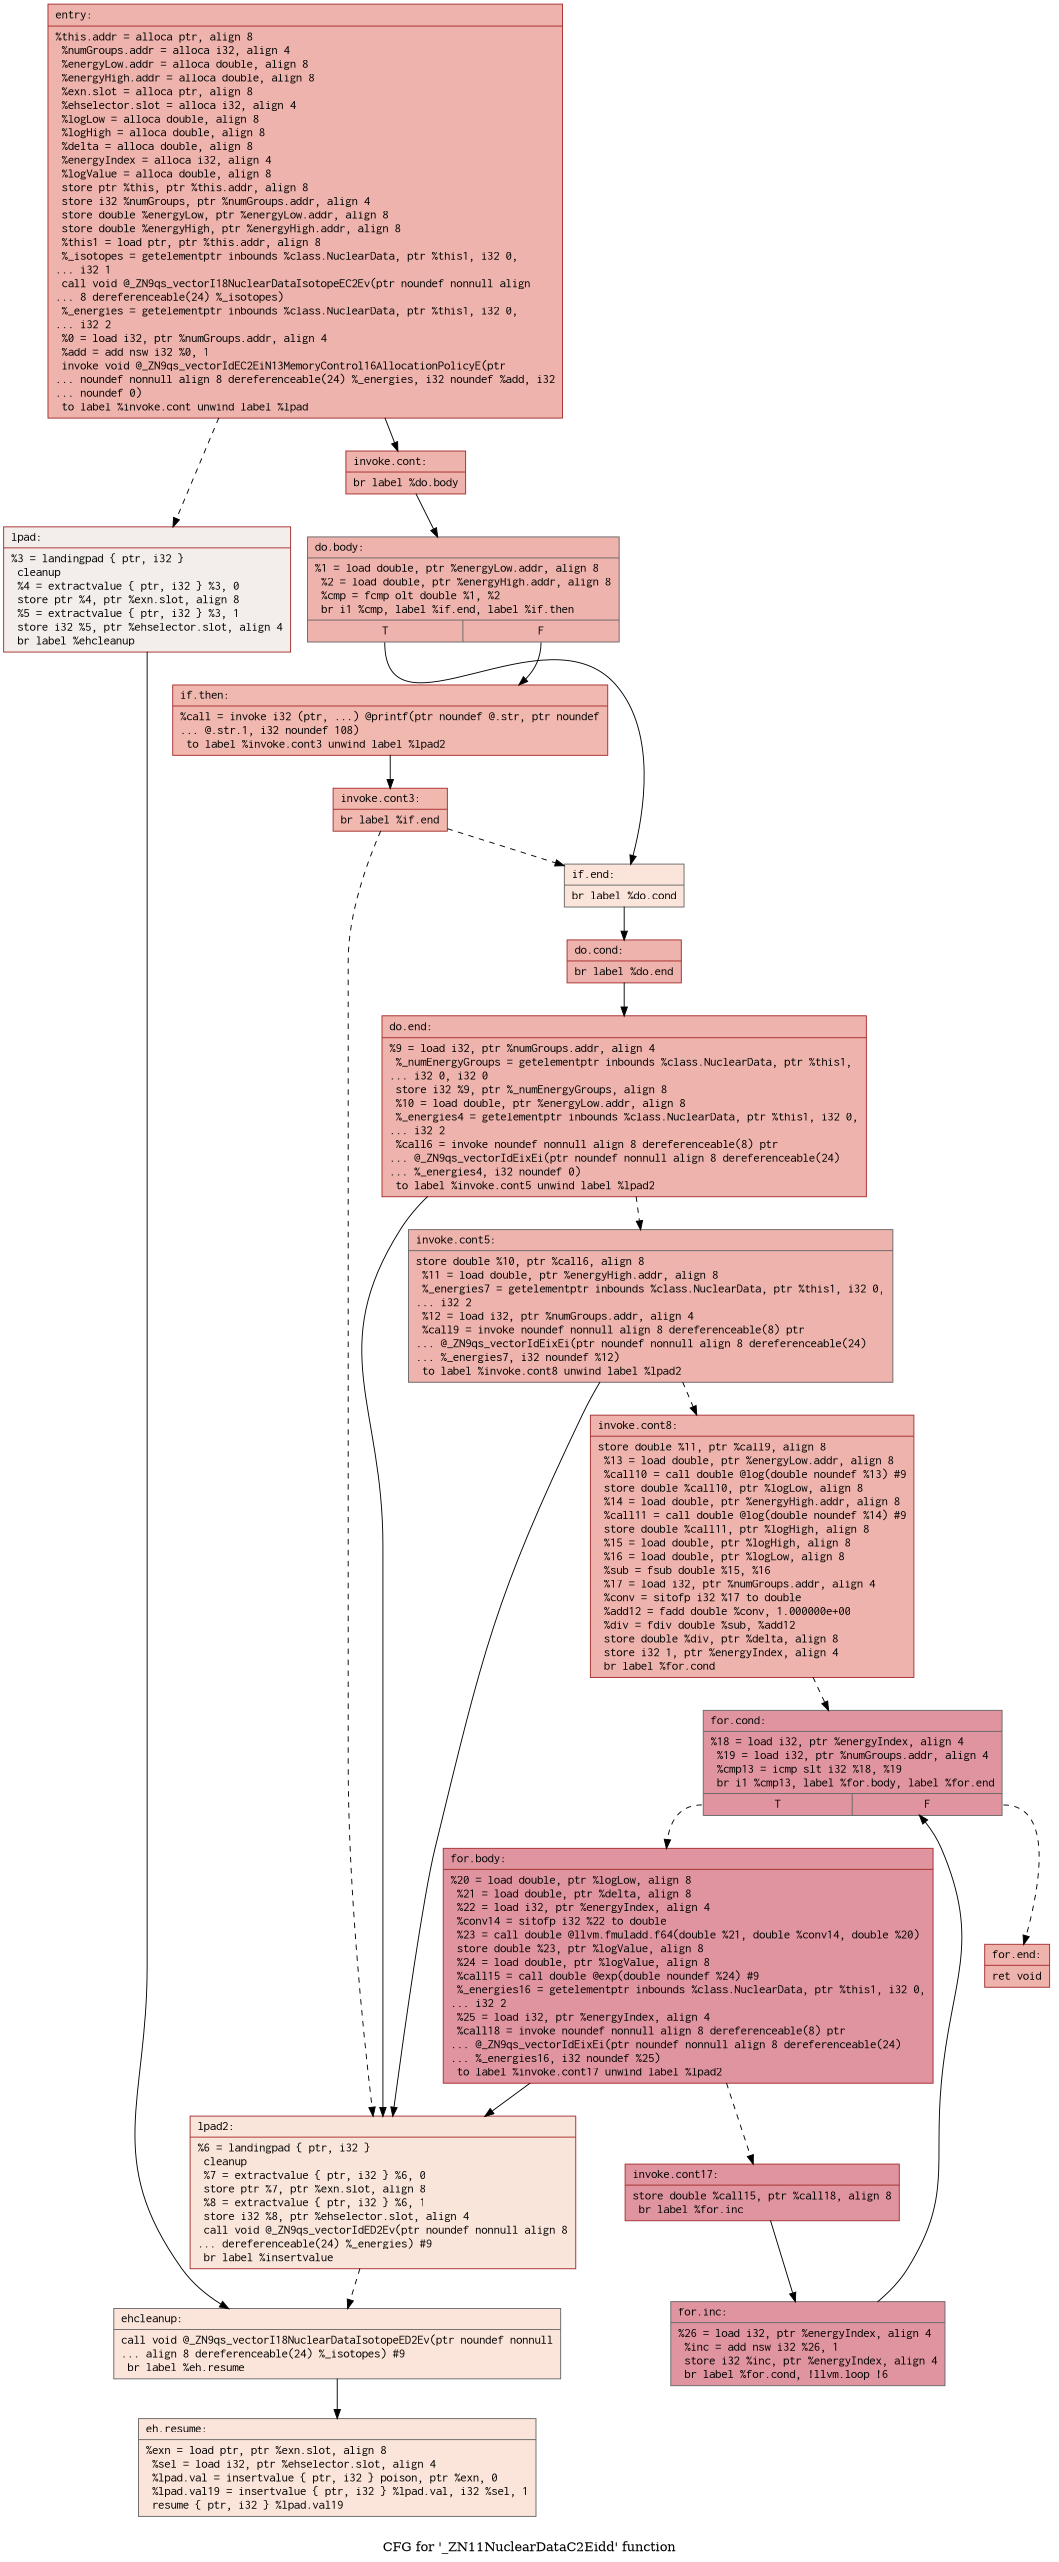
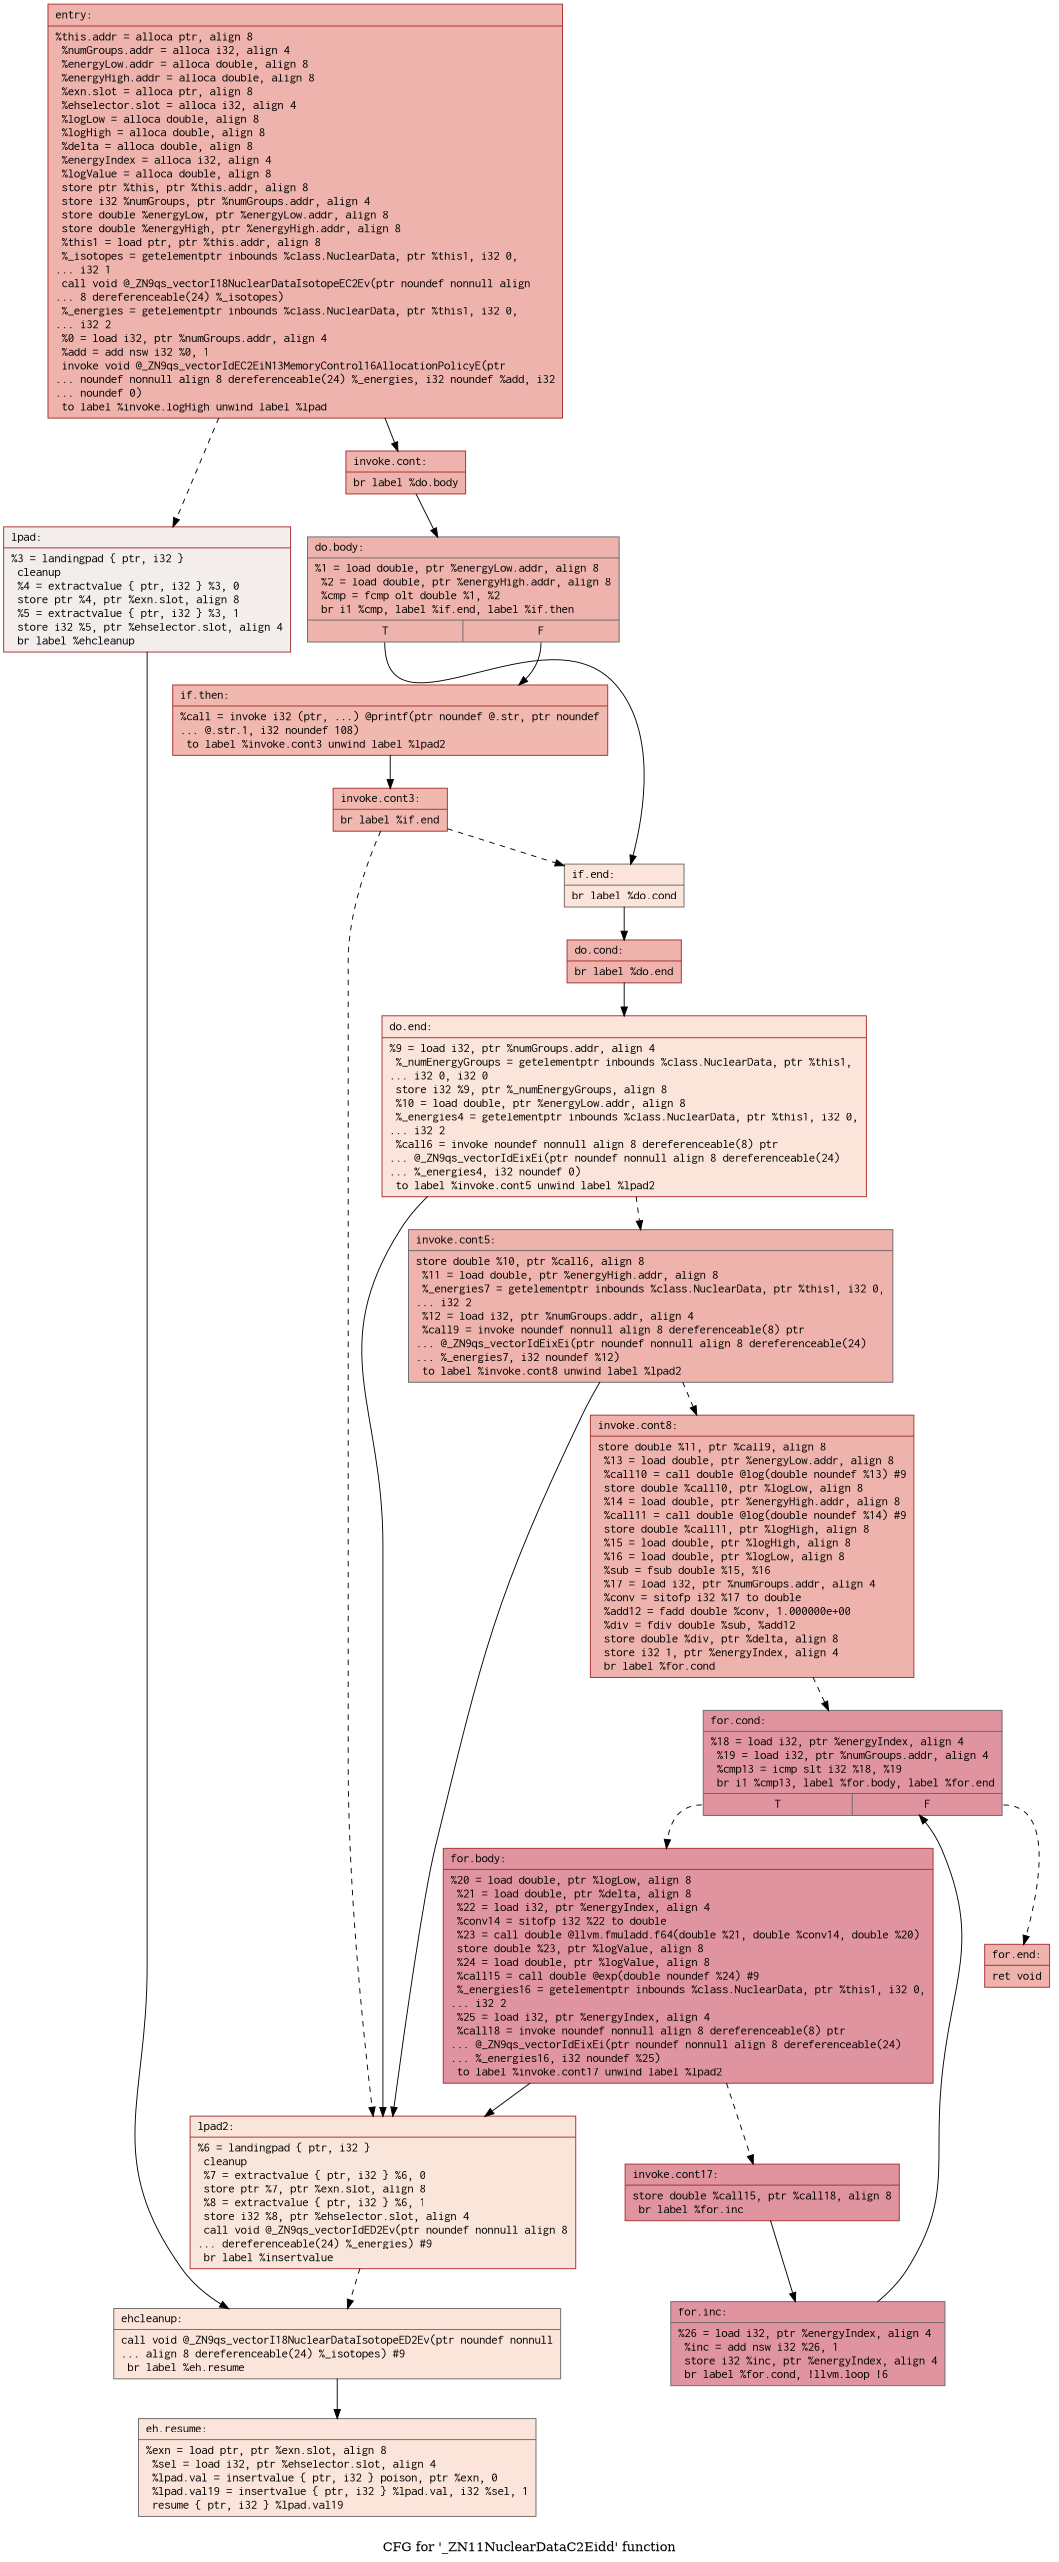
(182, 407) -> (191, 407)
(624, 1106) -> (624, 1106)
